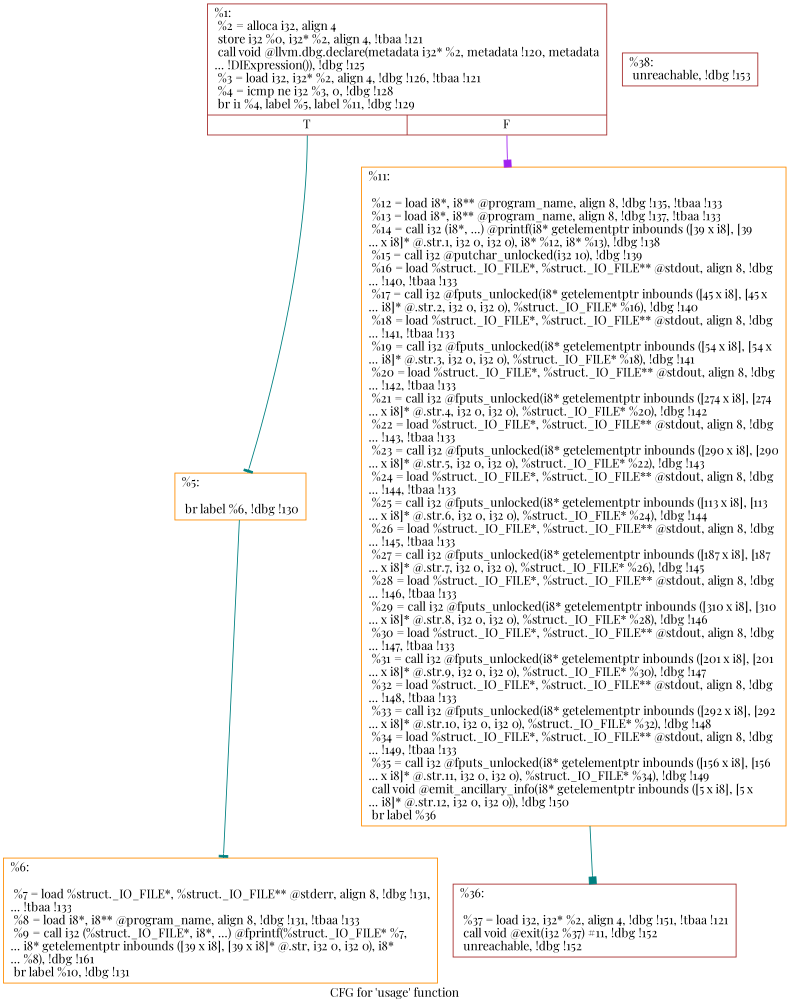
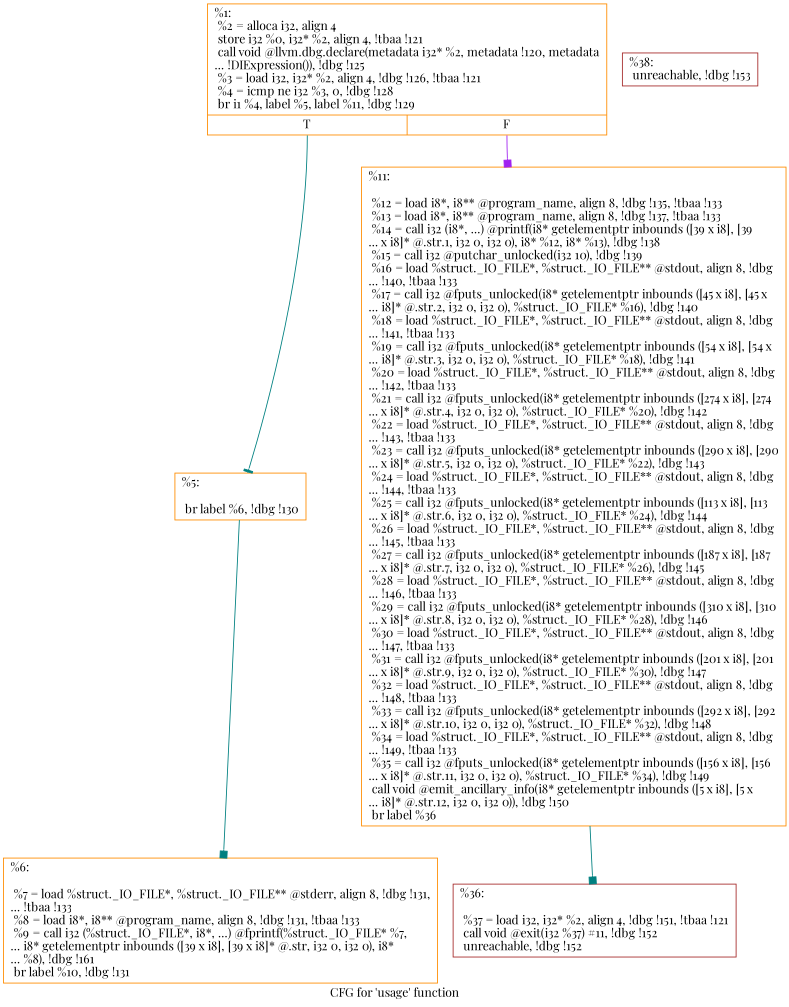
(407, 69) -> (407, 69)
(231, 687) -> (232, 685)
